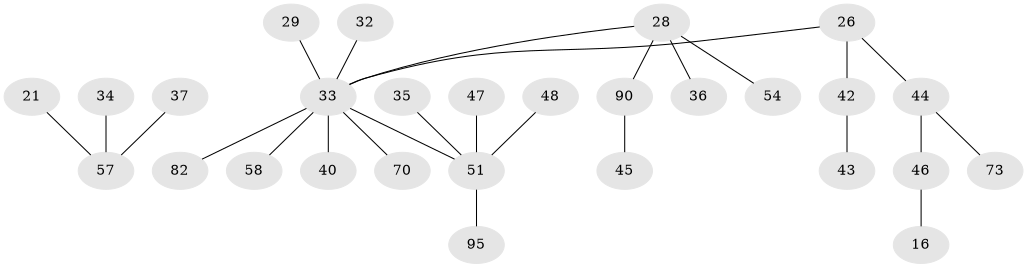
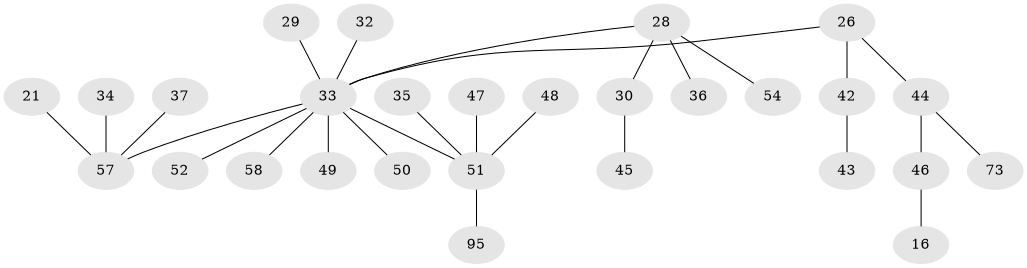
(625, 97) -> (625, 97)
none -> (214, 128)
(180, 171) -> (180, 171)
(328, 171) -> (328, 171)
(402, 171) -> (402, 171)
